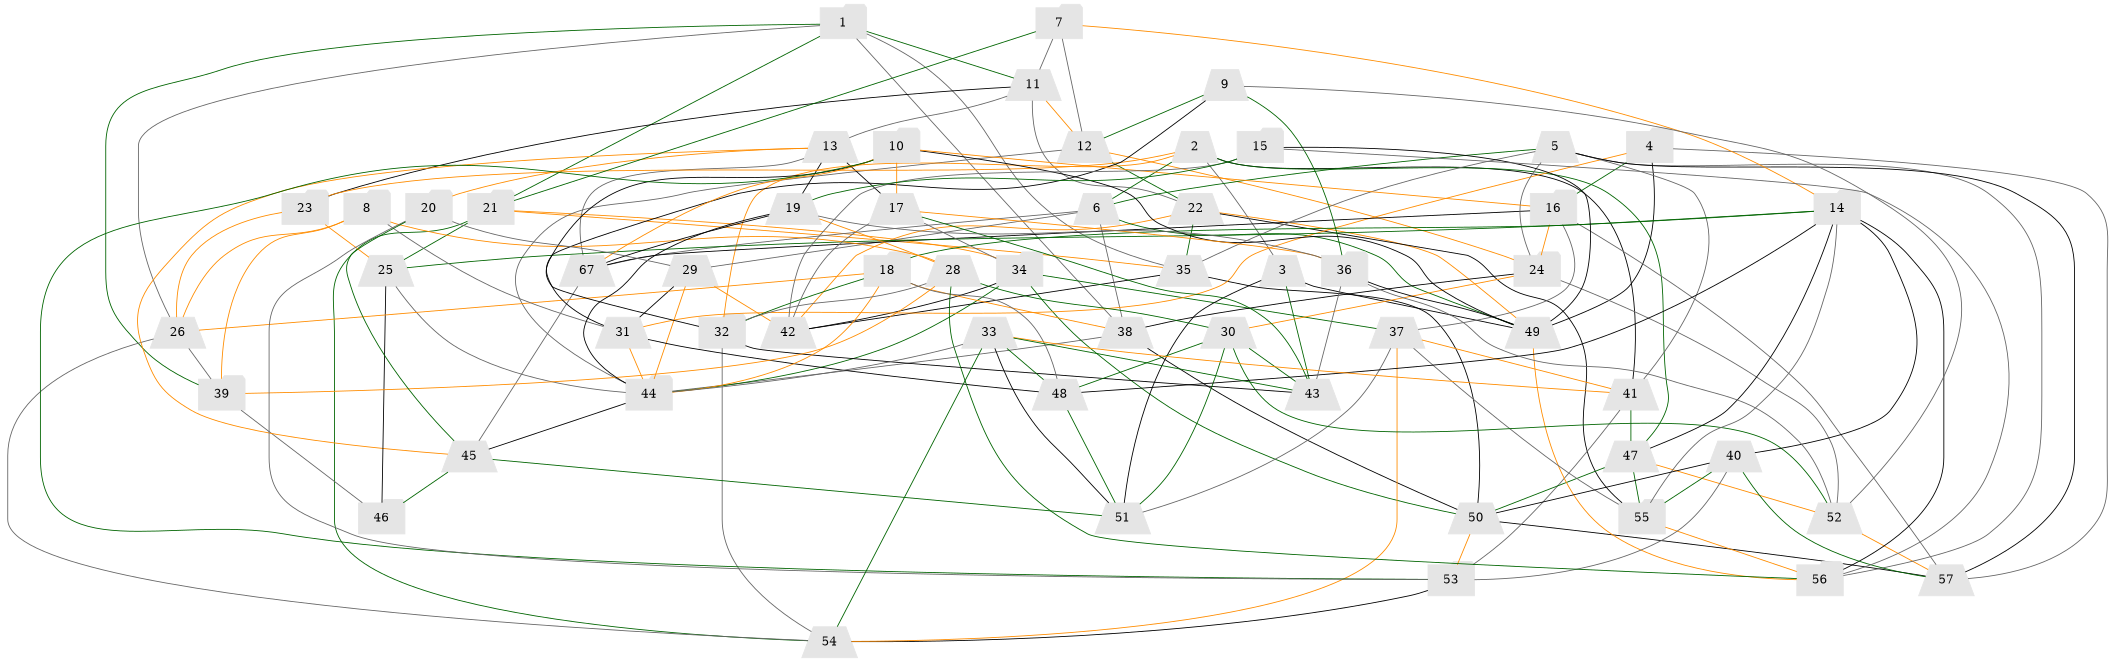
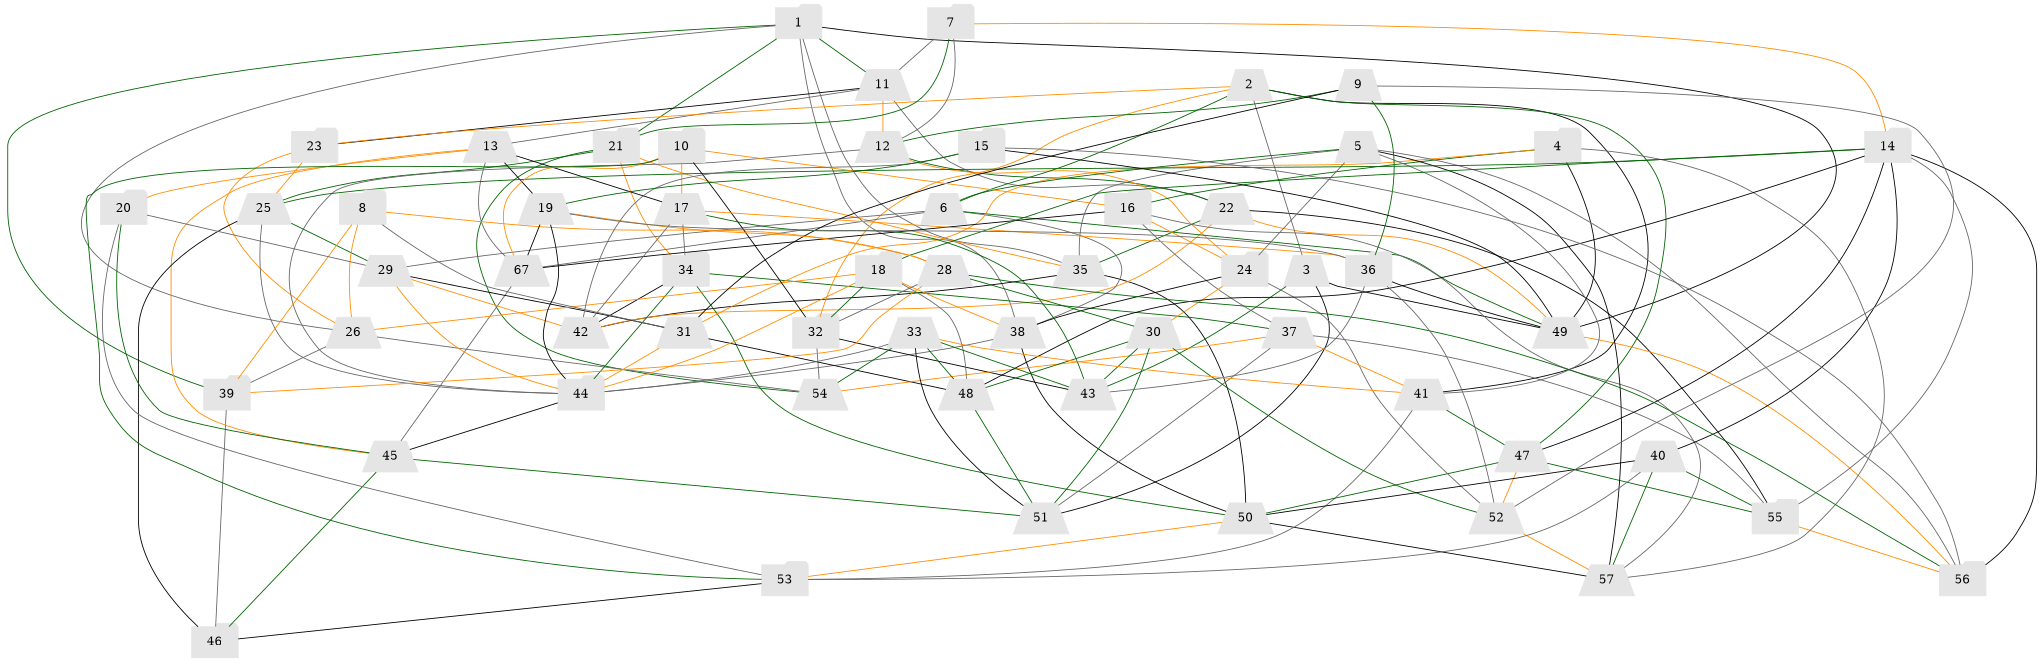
(1147, 213) -> (1502, 69)
none -> (329, 242)
(1141, 631) -> (500, 611)
